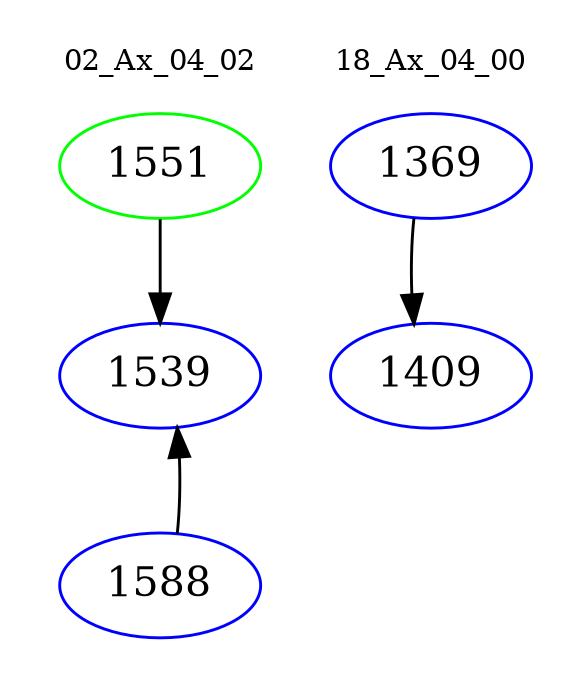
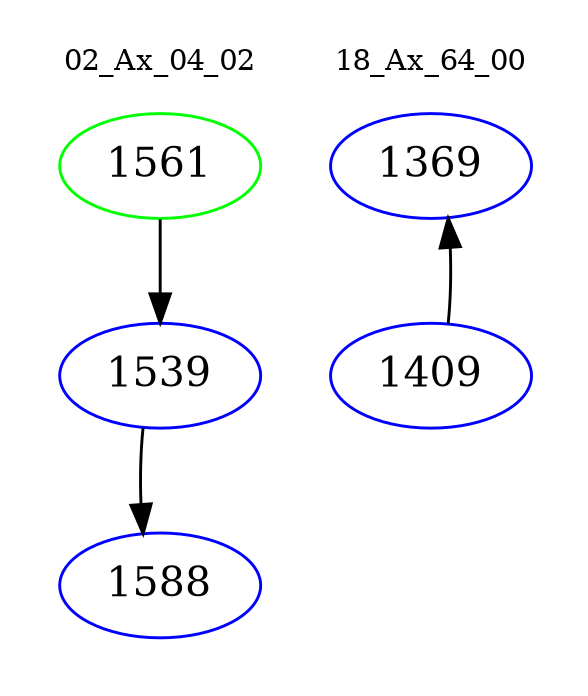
(431, 63) -> (431, 63)
(160, 166) -> (160, 166)
(412, 256) -> (451, 286)
(180, 496) -> (141, 466)
